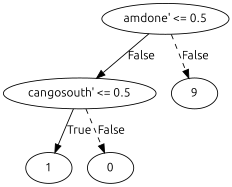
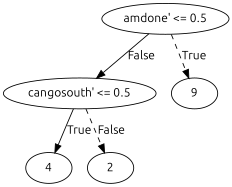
(195, 56) -> (194, 56)
(49, 168) -> (49, 168)
(111, 168) -> (111, 168)
